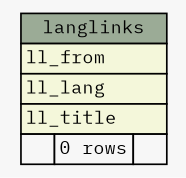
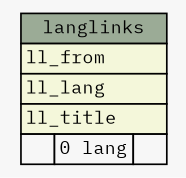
(94, 148) -> (94, 148)
